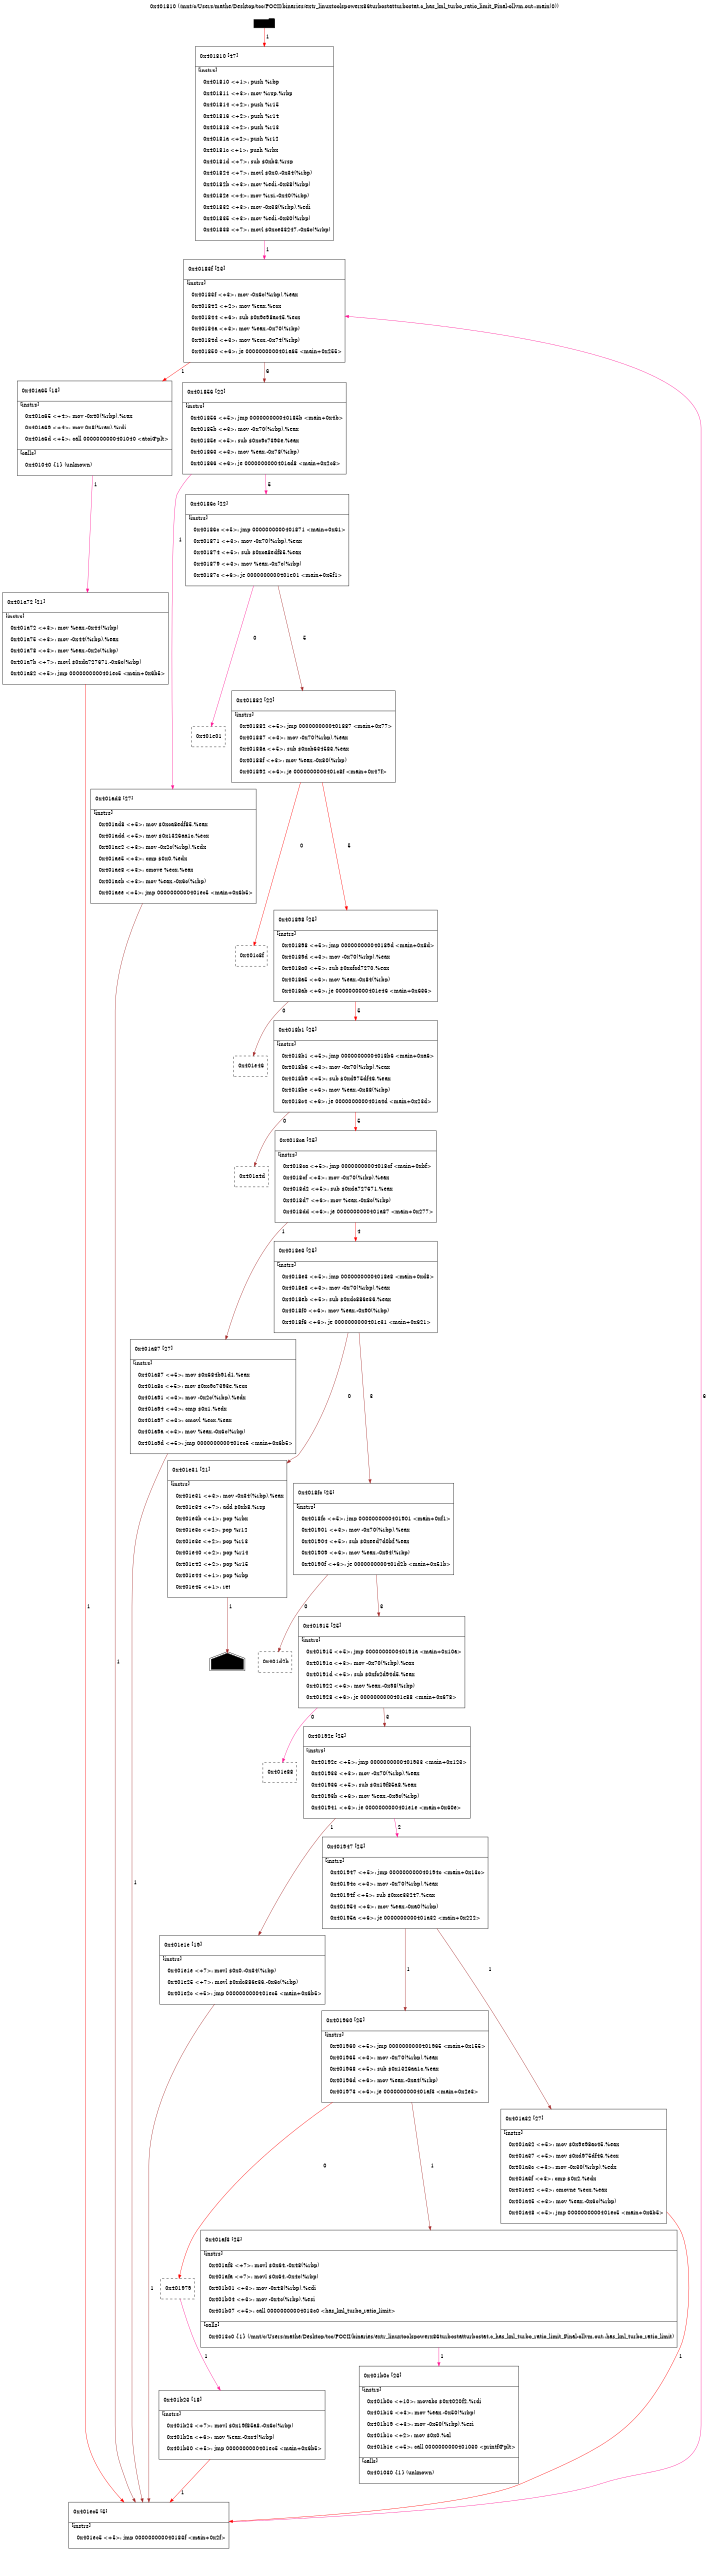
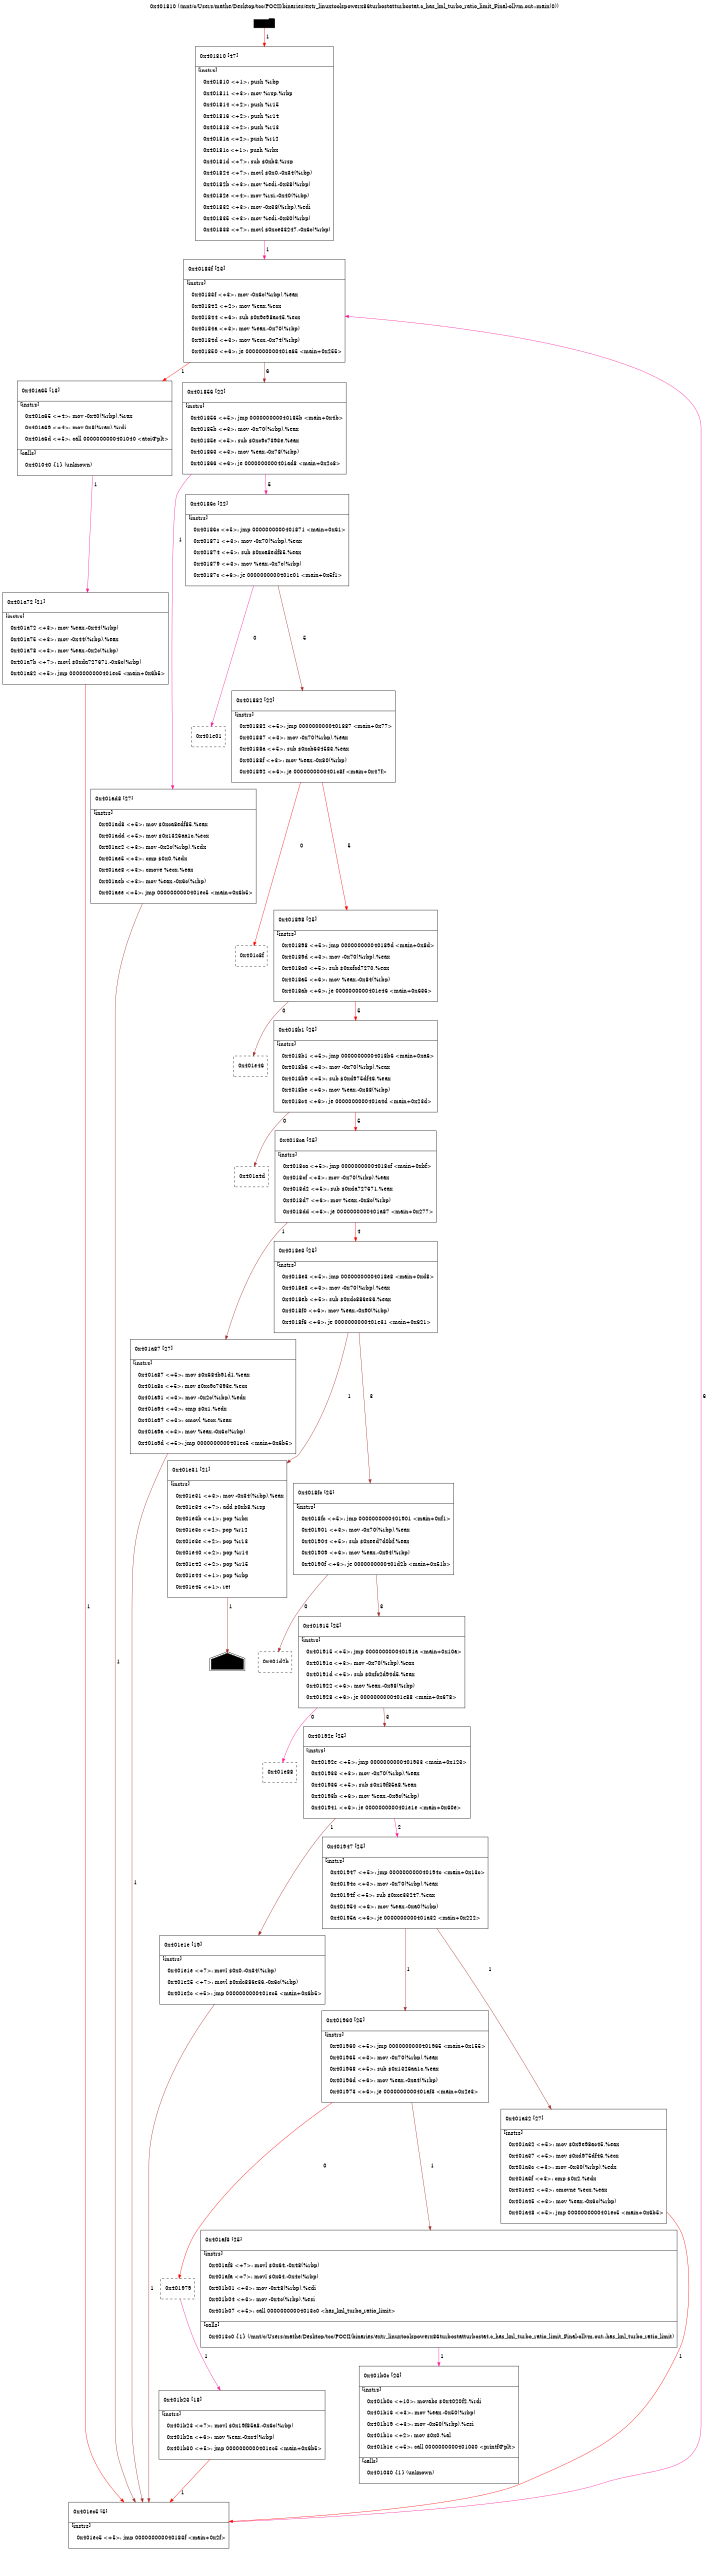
(349, 1397) -> (349, 1397)
